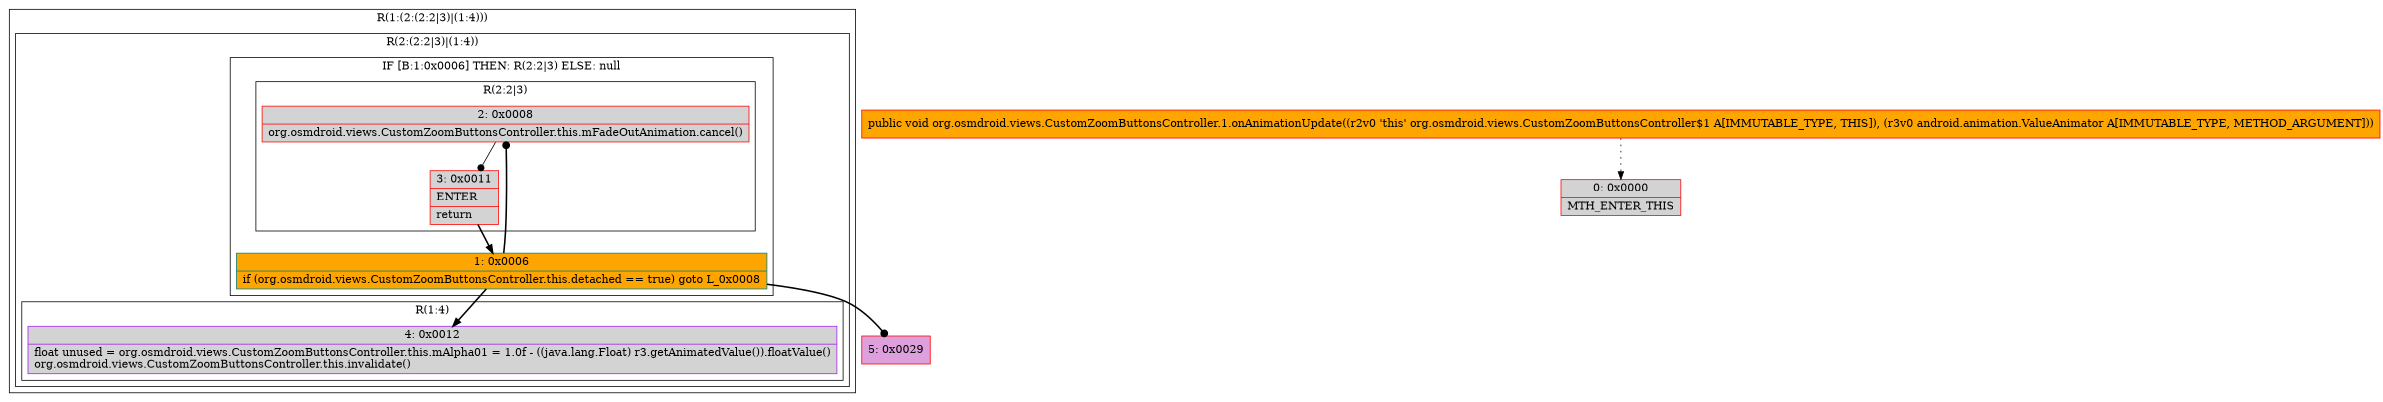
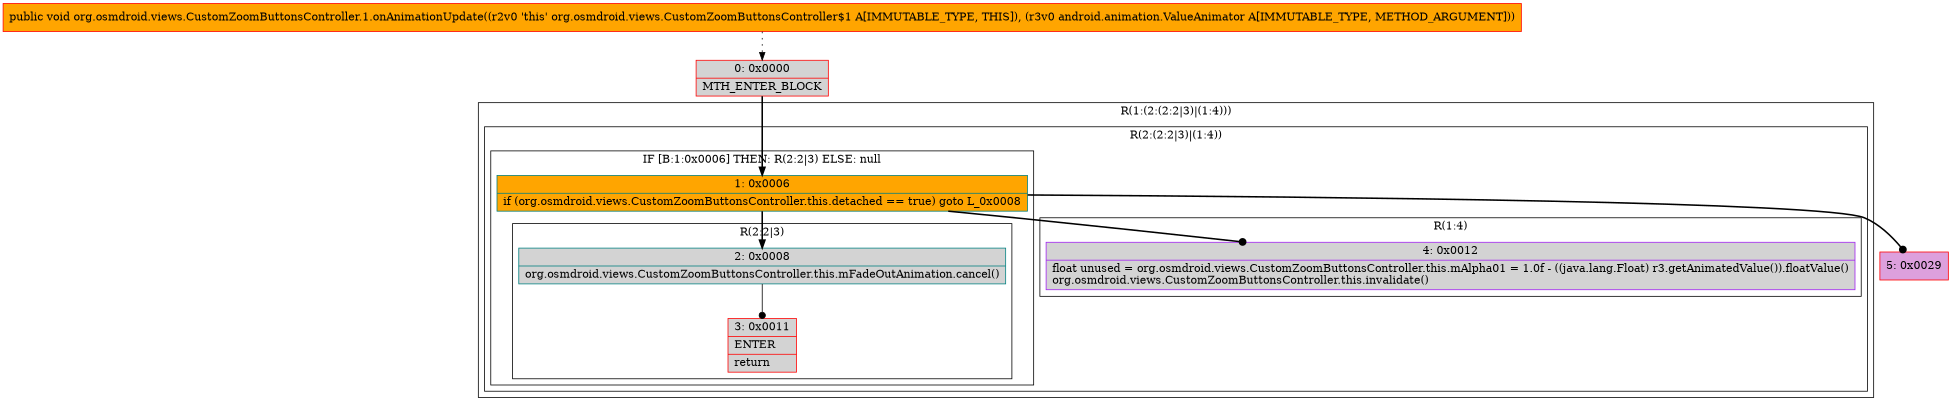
(506, 124) -> (762, 266)
(506, 201) -> (762, 228)
(1621, 206) -> (762, 87)
(484, 236) -> (762, 132)
(470, 307) -> (1094, 226)
